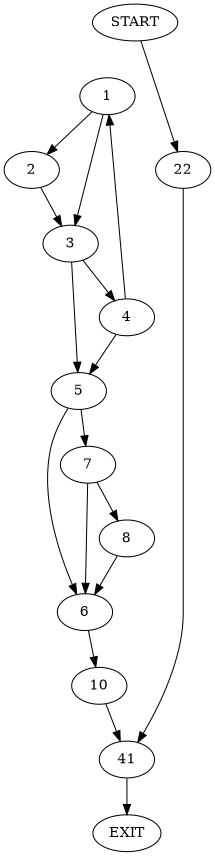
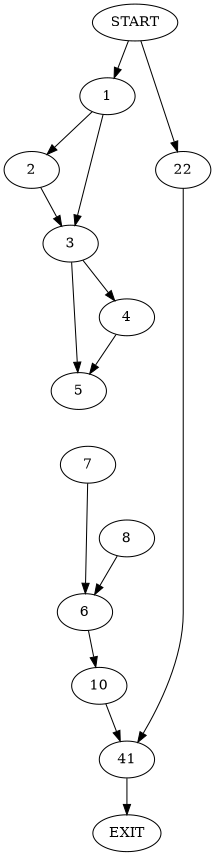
(118, 212) -> (123, 55)
(83, 423) -> none
(49, 496) -> none
(105, 497) -> none
